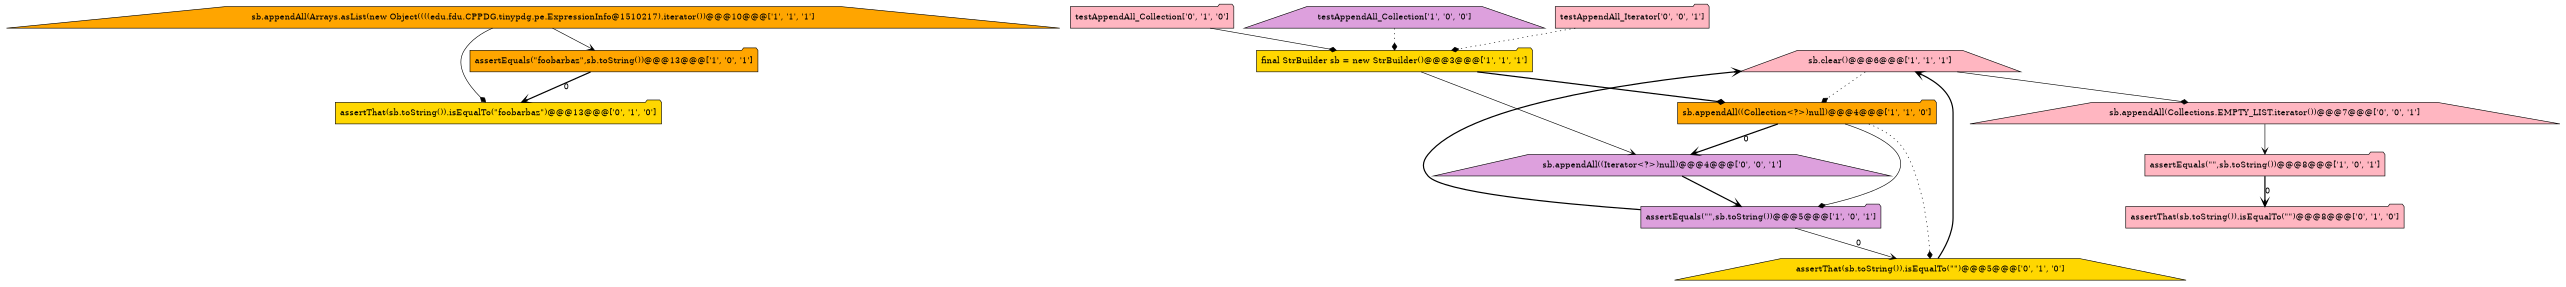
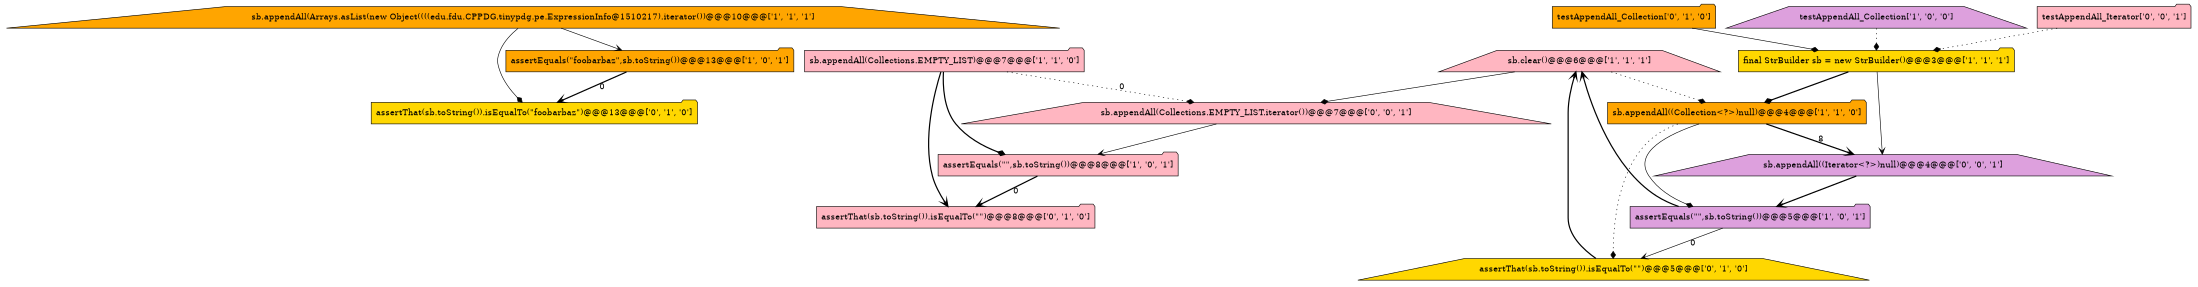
(1152, 17) -> (1634, 17)
none -> (944, 61)
(1747, 139) -> (1821, 139)
